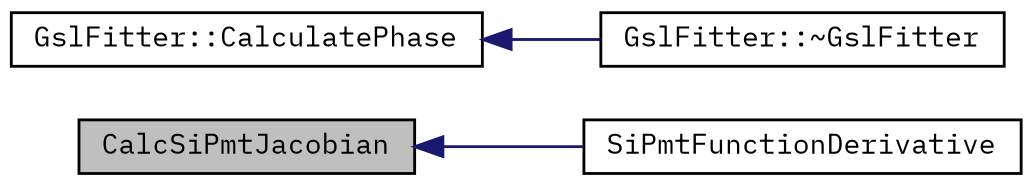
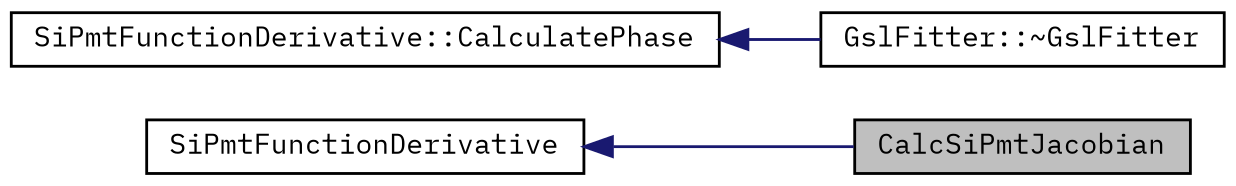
(247, 39) -> (365, 39)
(514, 147) -> (734, 147)
